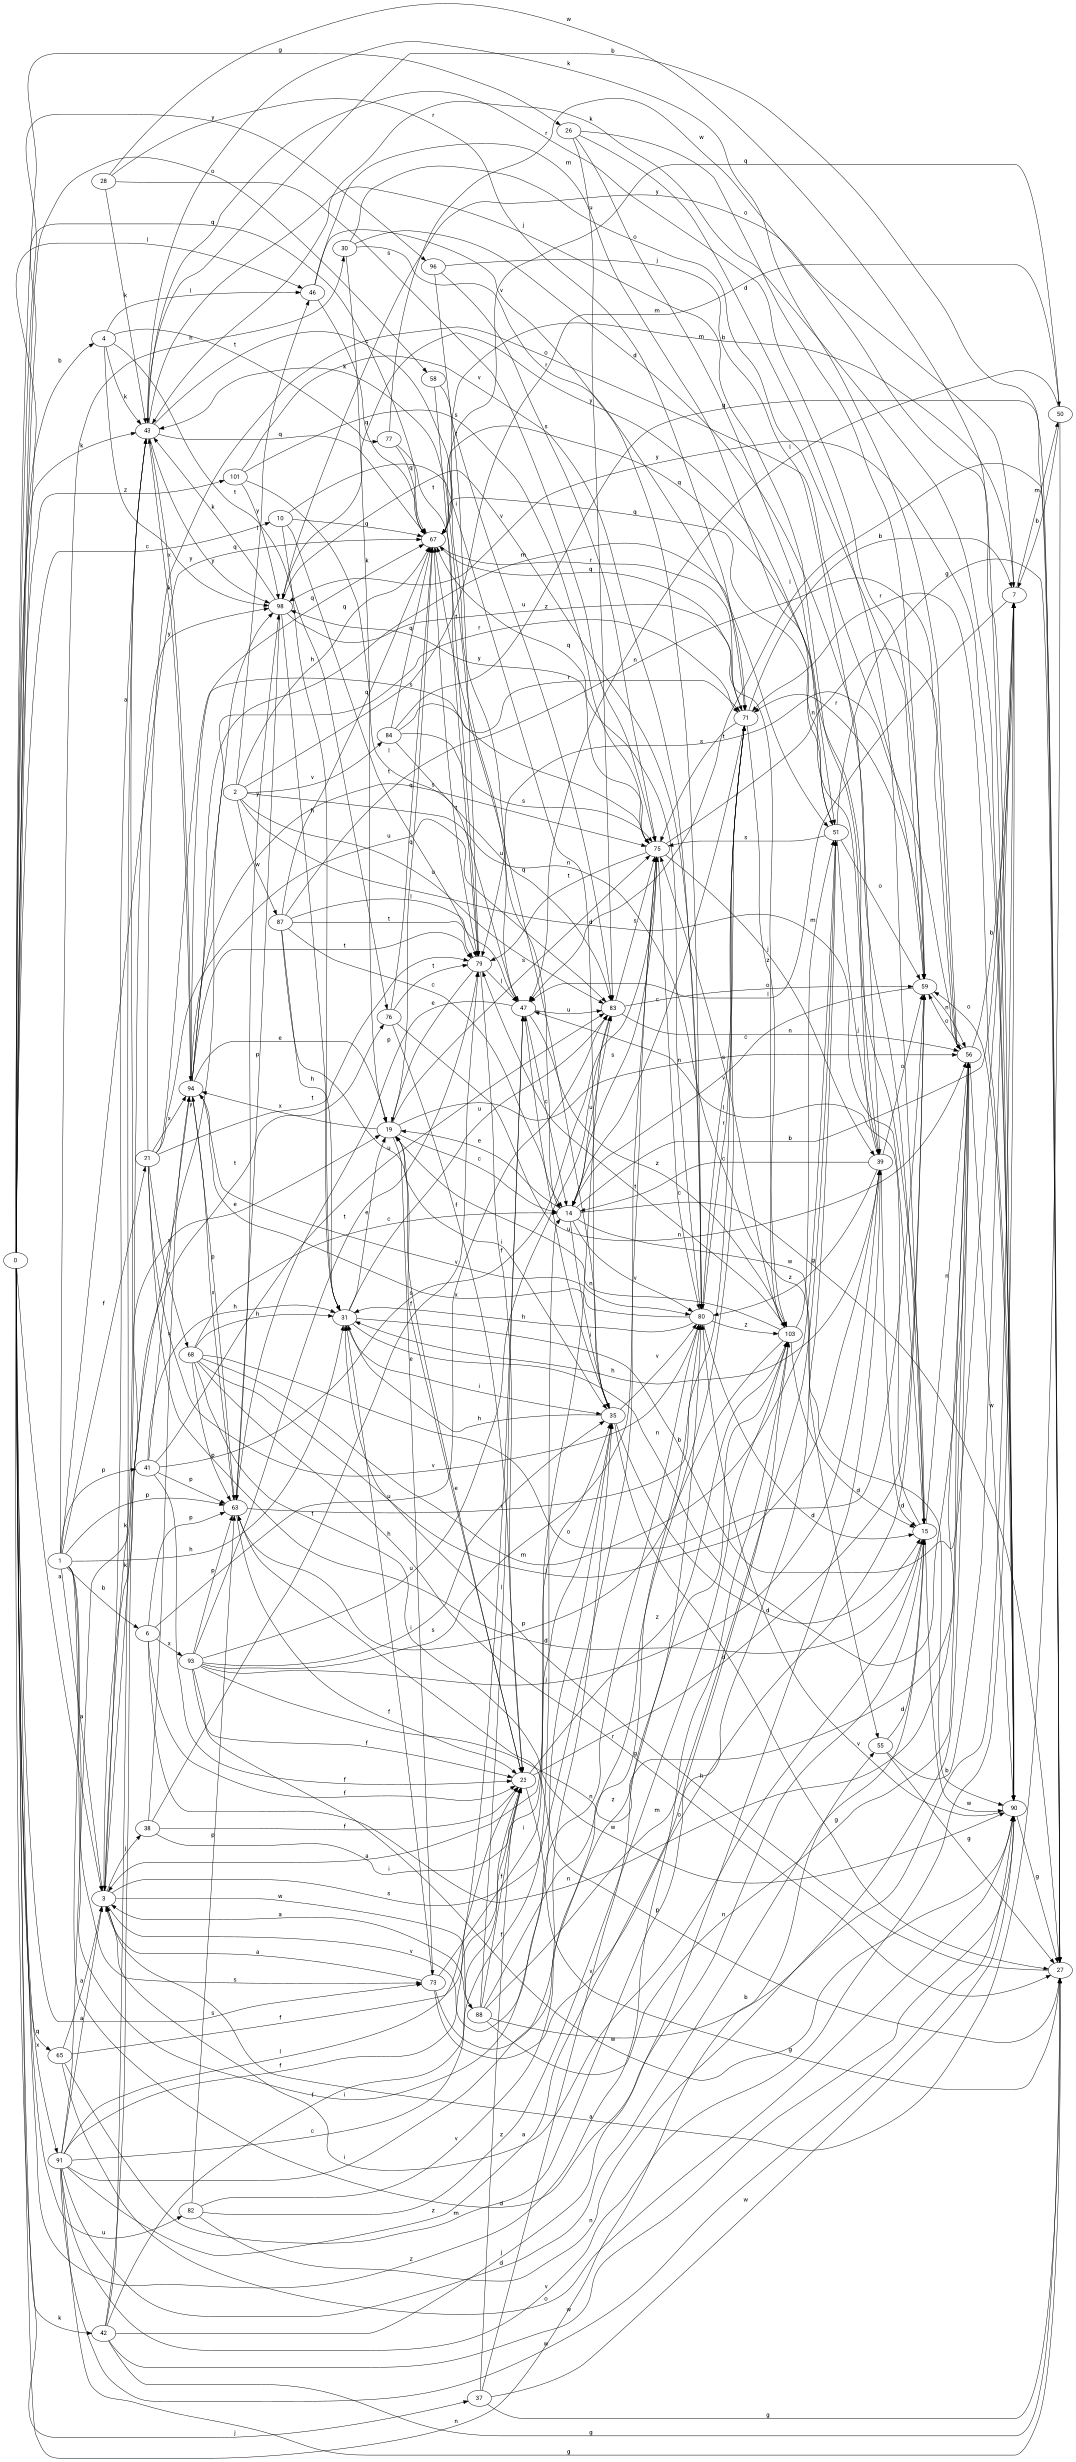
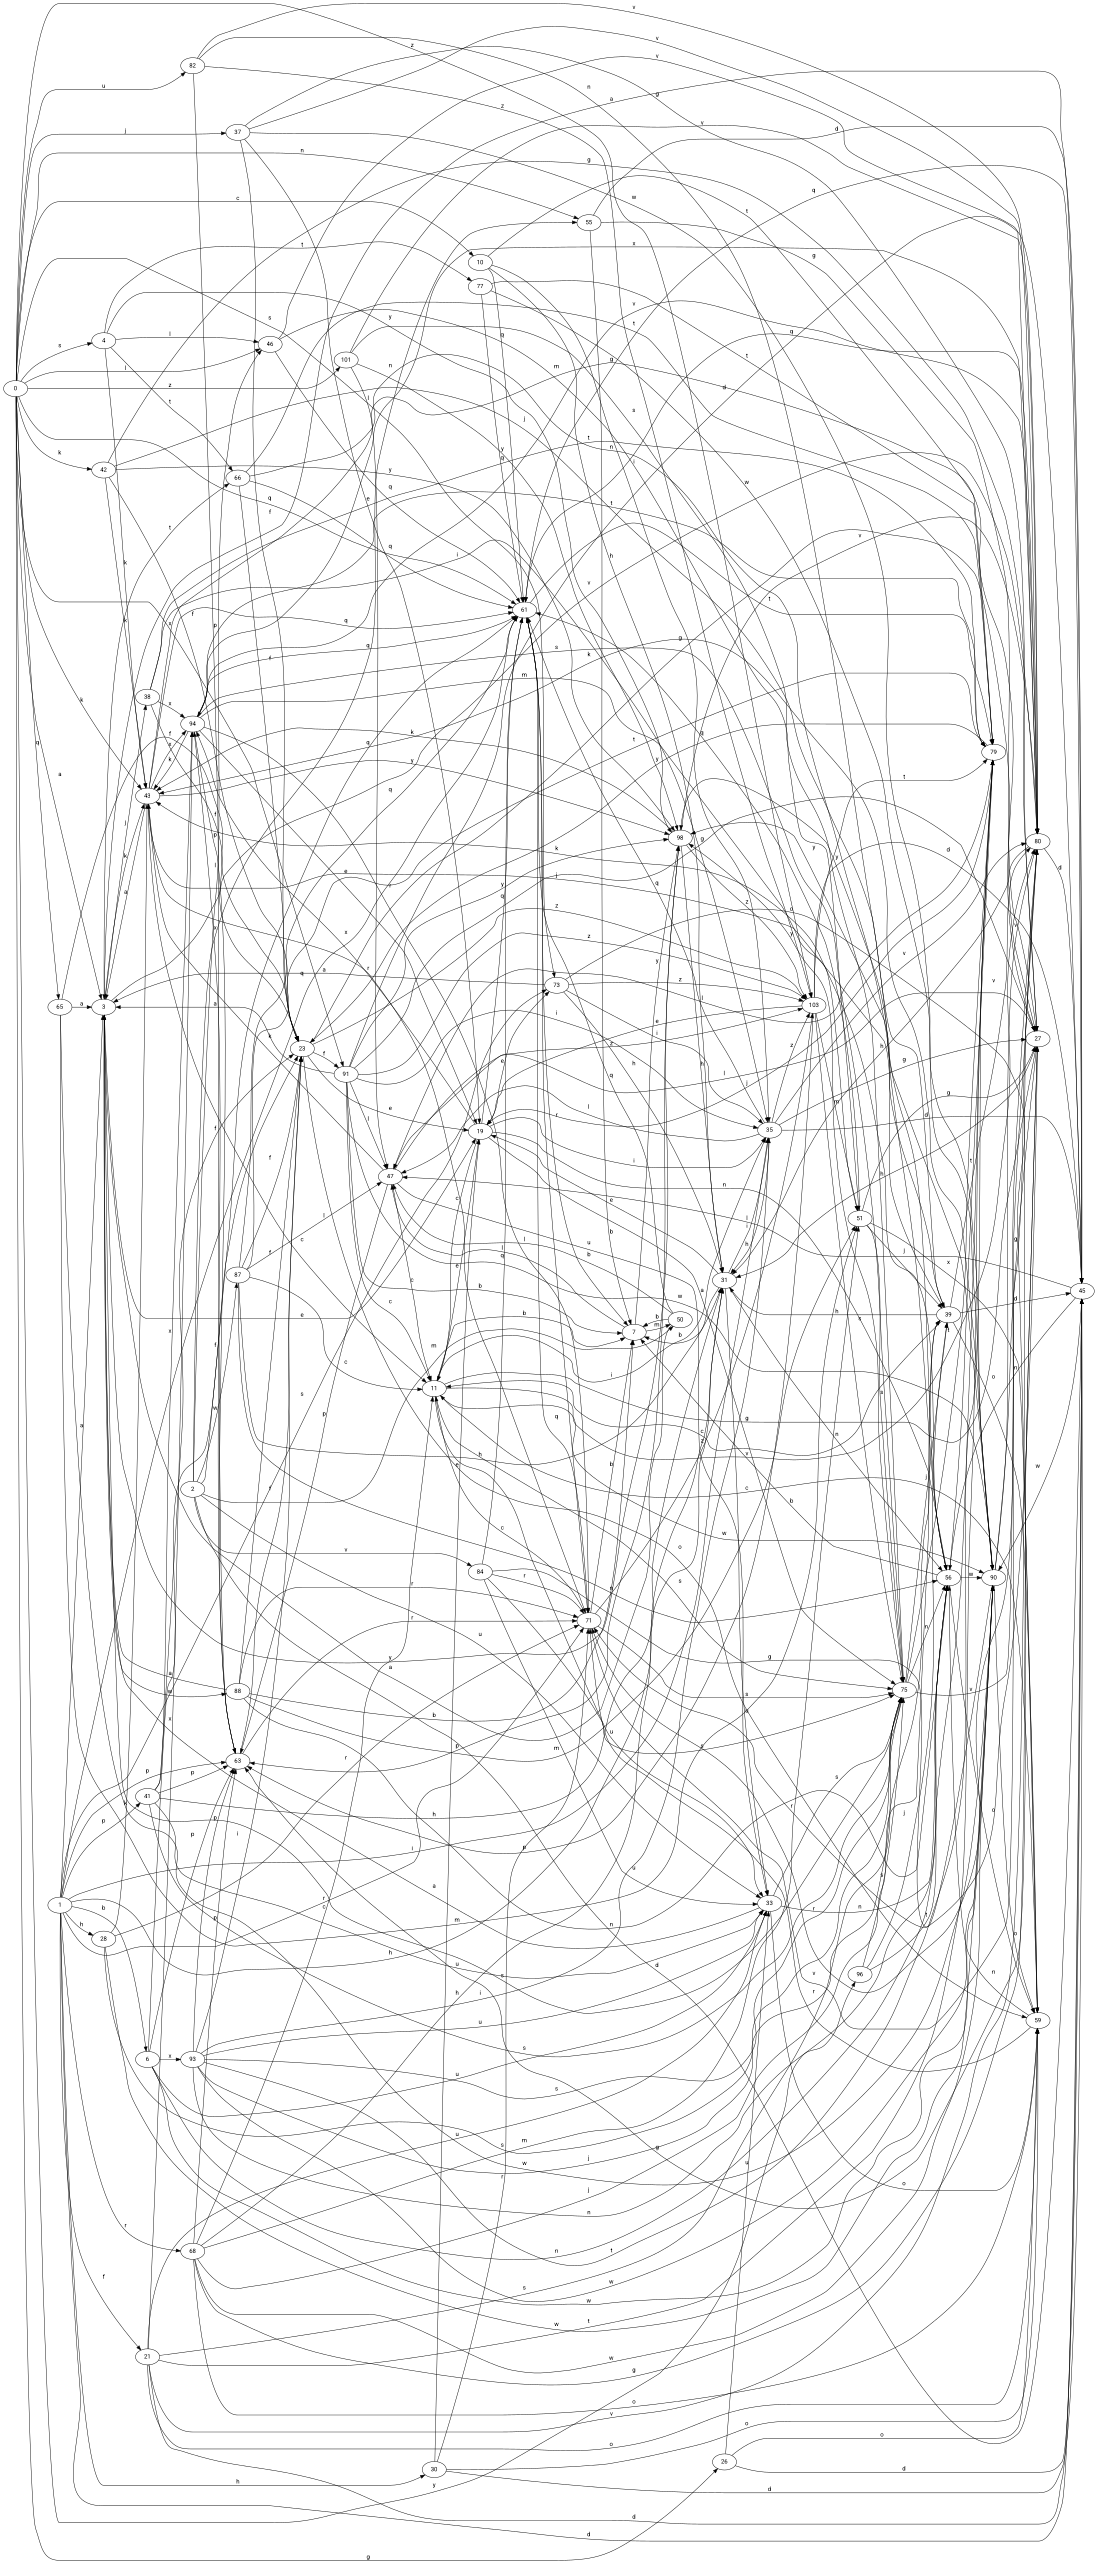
(613, 51) -> (612, 359)
(700, 243) -> (446, 1138)
(60, 361) -> (60, 345)
(433, 379) -> none
(748, 463) -> none
(433, 540) -> (525, 610)
(367, 561) -> (457, 1465)
none -> (408, 614)
(881, 886) -> (949, 1262)
(524, 960) -> (702, 1290)
(433, 1003) -> (747, 1083)
(613, 1008) -> (770, 1903)
(389, 1017) -> (238, 478)
(250, 1059) -> (477, 1656)
(680, 1193) -> (971, 1689)
(569, 1214) -> (434, 1389)
(569, 1229) -> (589, 1107)
(502, 1251) -> (657, 759)
(163, 1256) -> (83, 2103)
(790, 1277) -> (994, 981)
(591, 1284) -> (657, 1021)
(742, 1330) -> (787, 1069)
(508, 1465) -> none
(925, 1532) -> (1082, 1291)
(724, 1657) -> (680, 1547)
(367, 1743) -> (238, 1834)
none -> (373, 1881)
(657, 1910) -> (657, 2147)
none -> (76, 1924)
(377, 2057) -> (325, 1058)
(635, 2239) -> (796, 2269)
(546, 2287) -> (480, 1286)
(546, 2299) -> (525, 2163)
